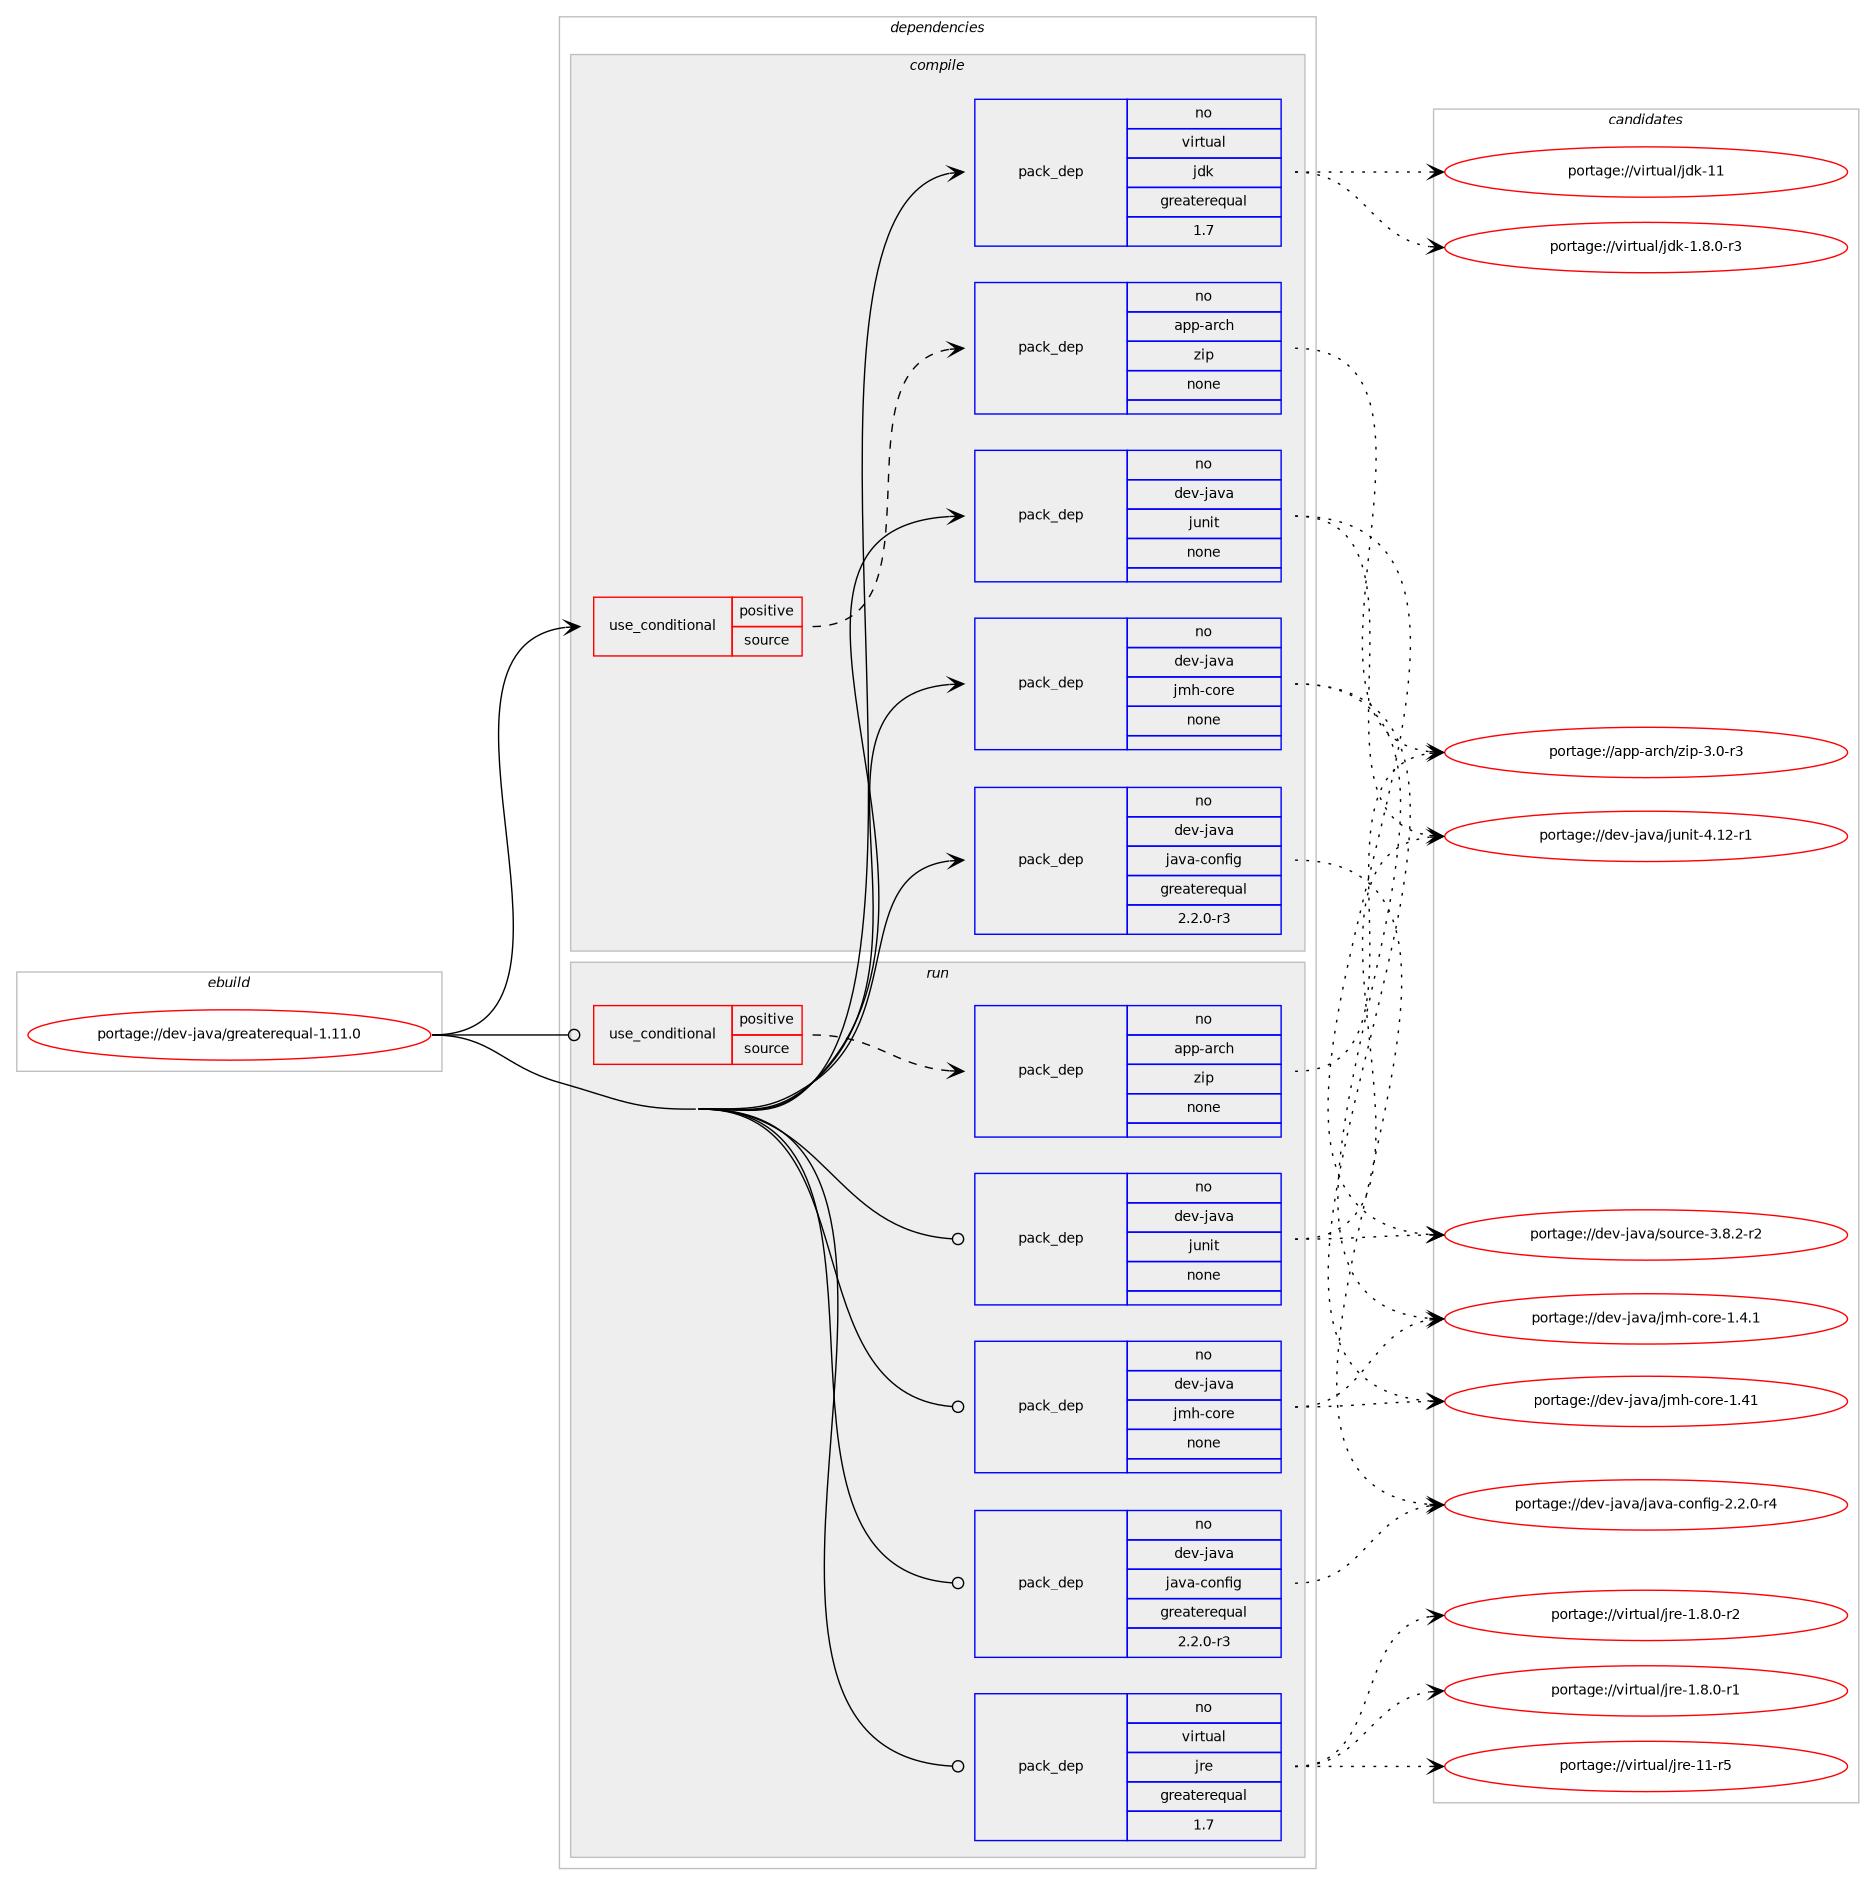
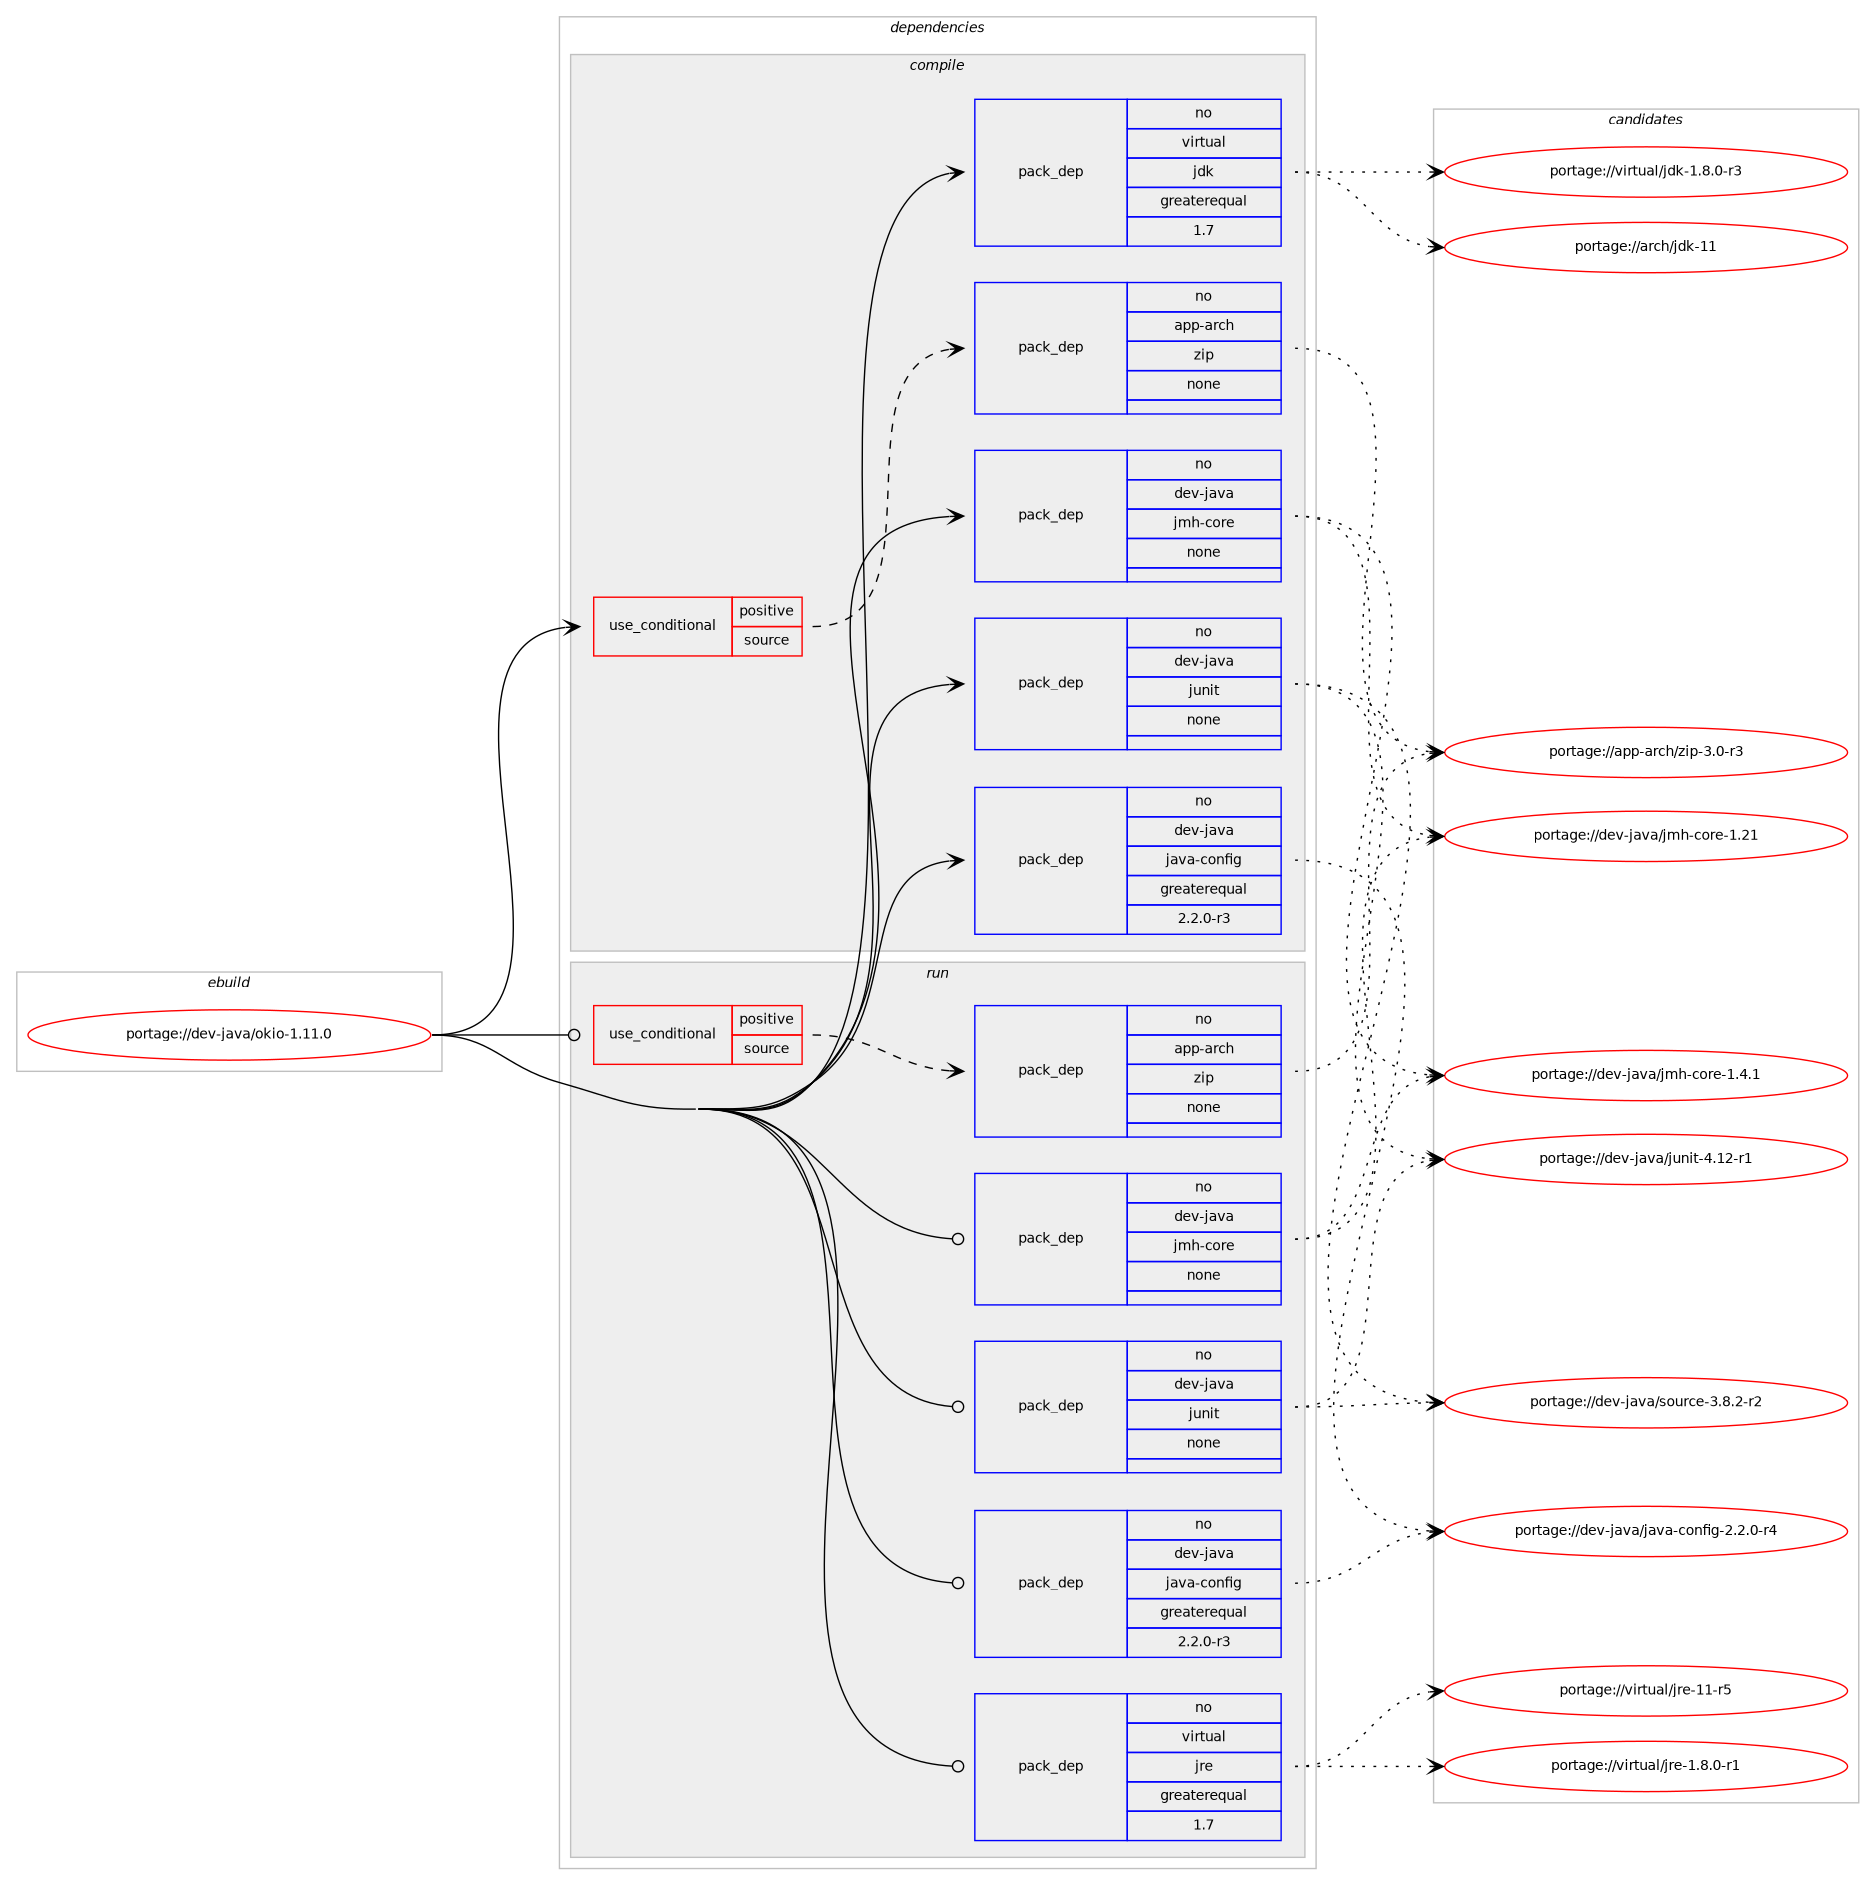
(1646, 172) -> (1646, 248)
(229, 1035) -> (229, 1035)
(1646, 1401) -> (1646, 836)
(1646, 1615) -> none
